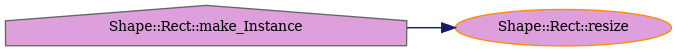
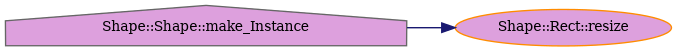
(206, 28) -> (206, 28)
